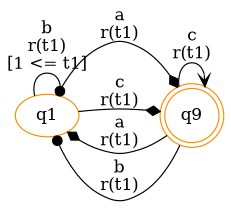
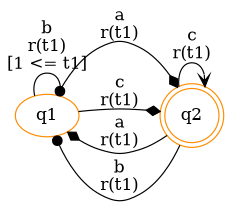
(192, 116) -> (192, 116)
